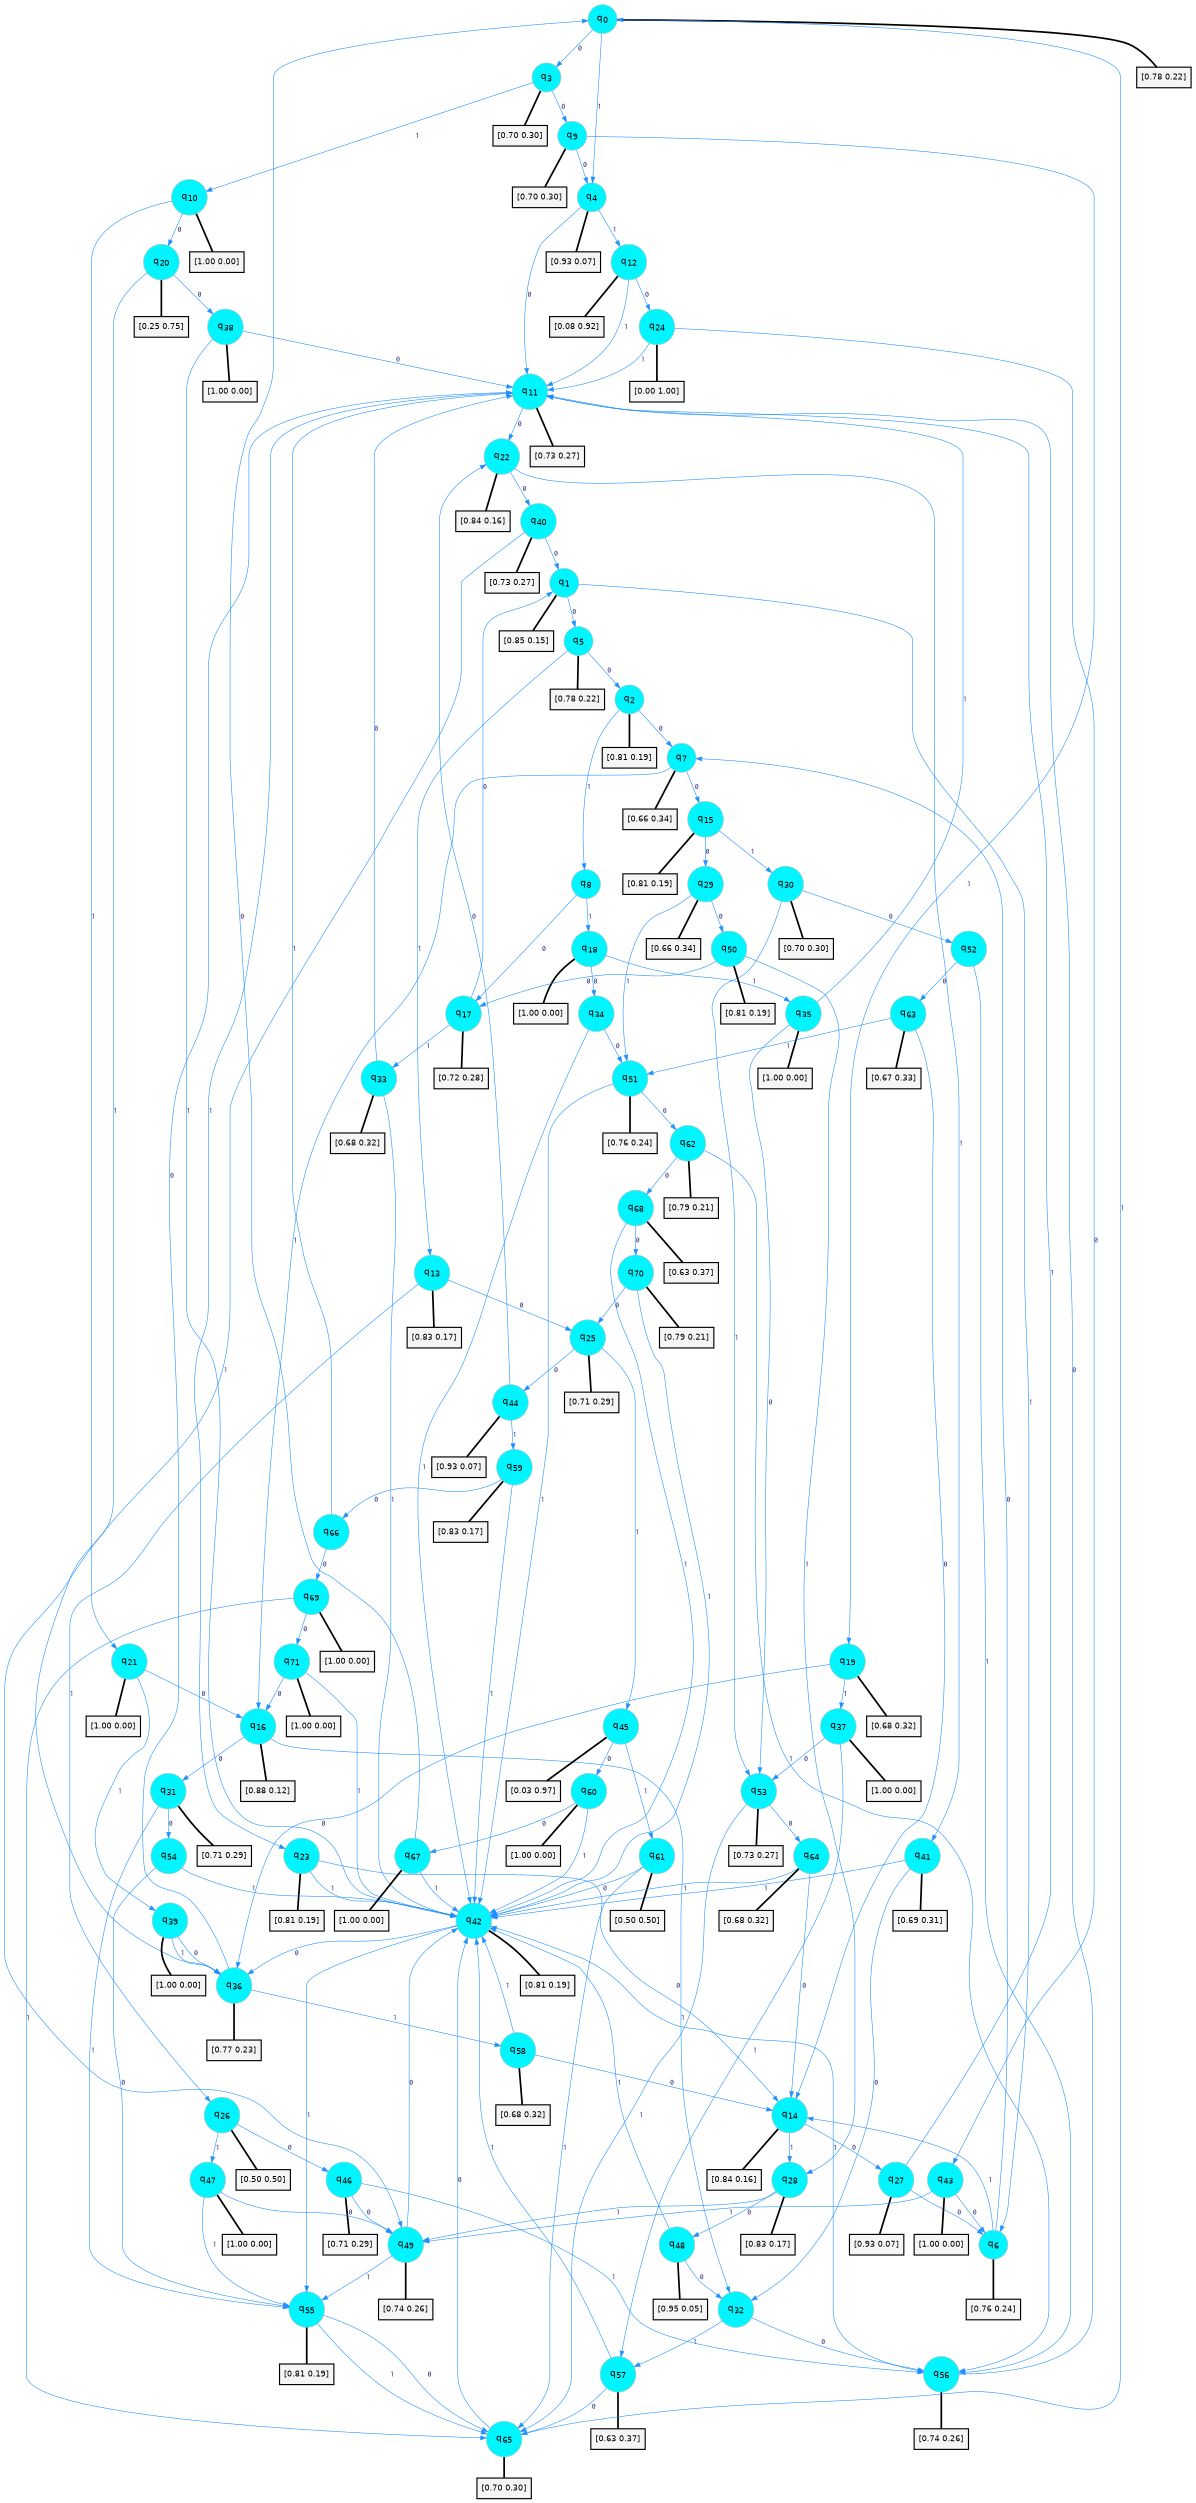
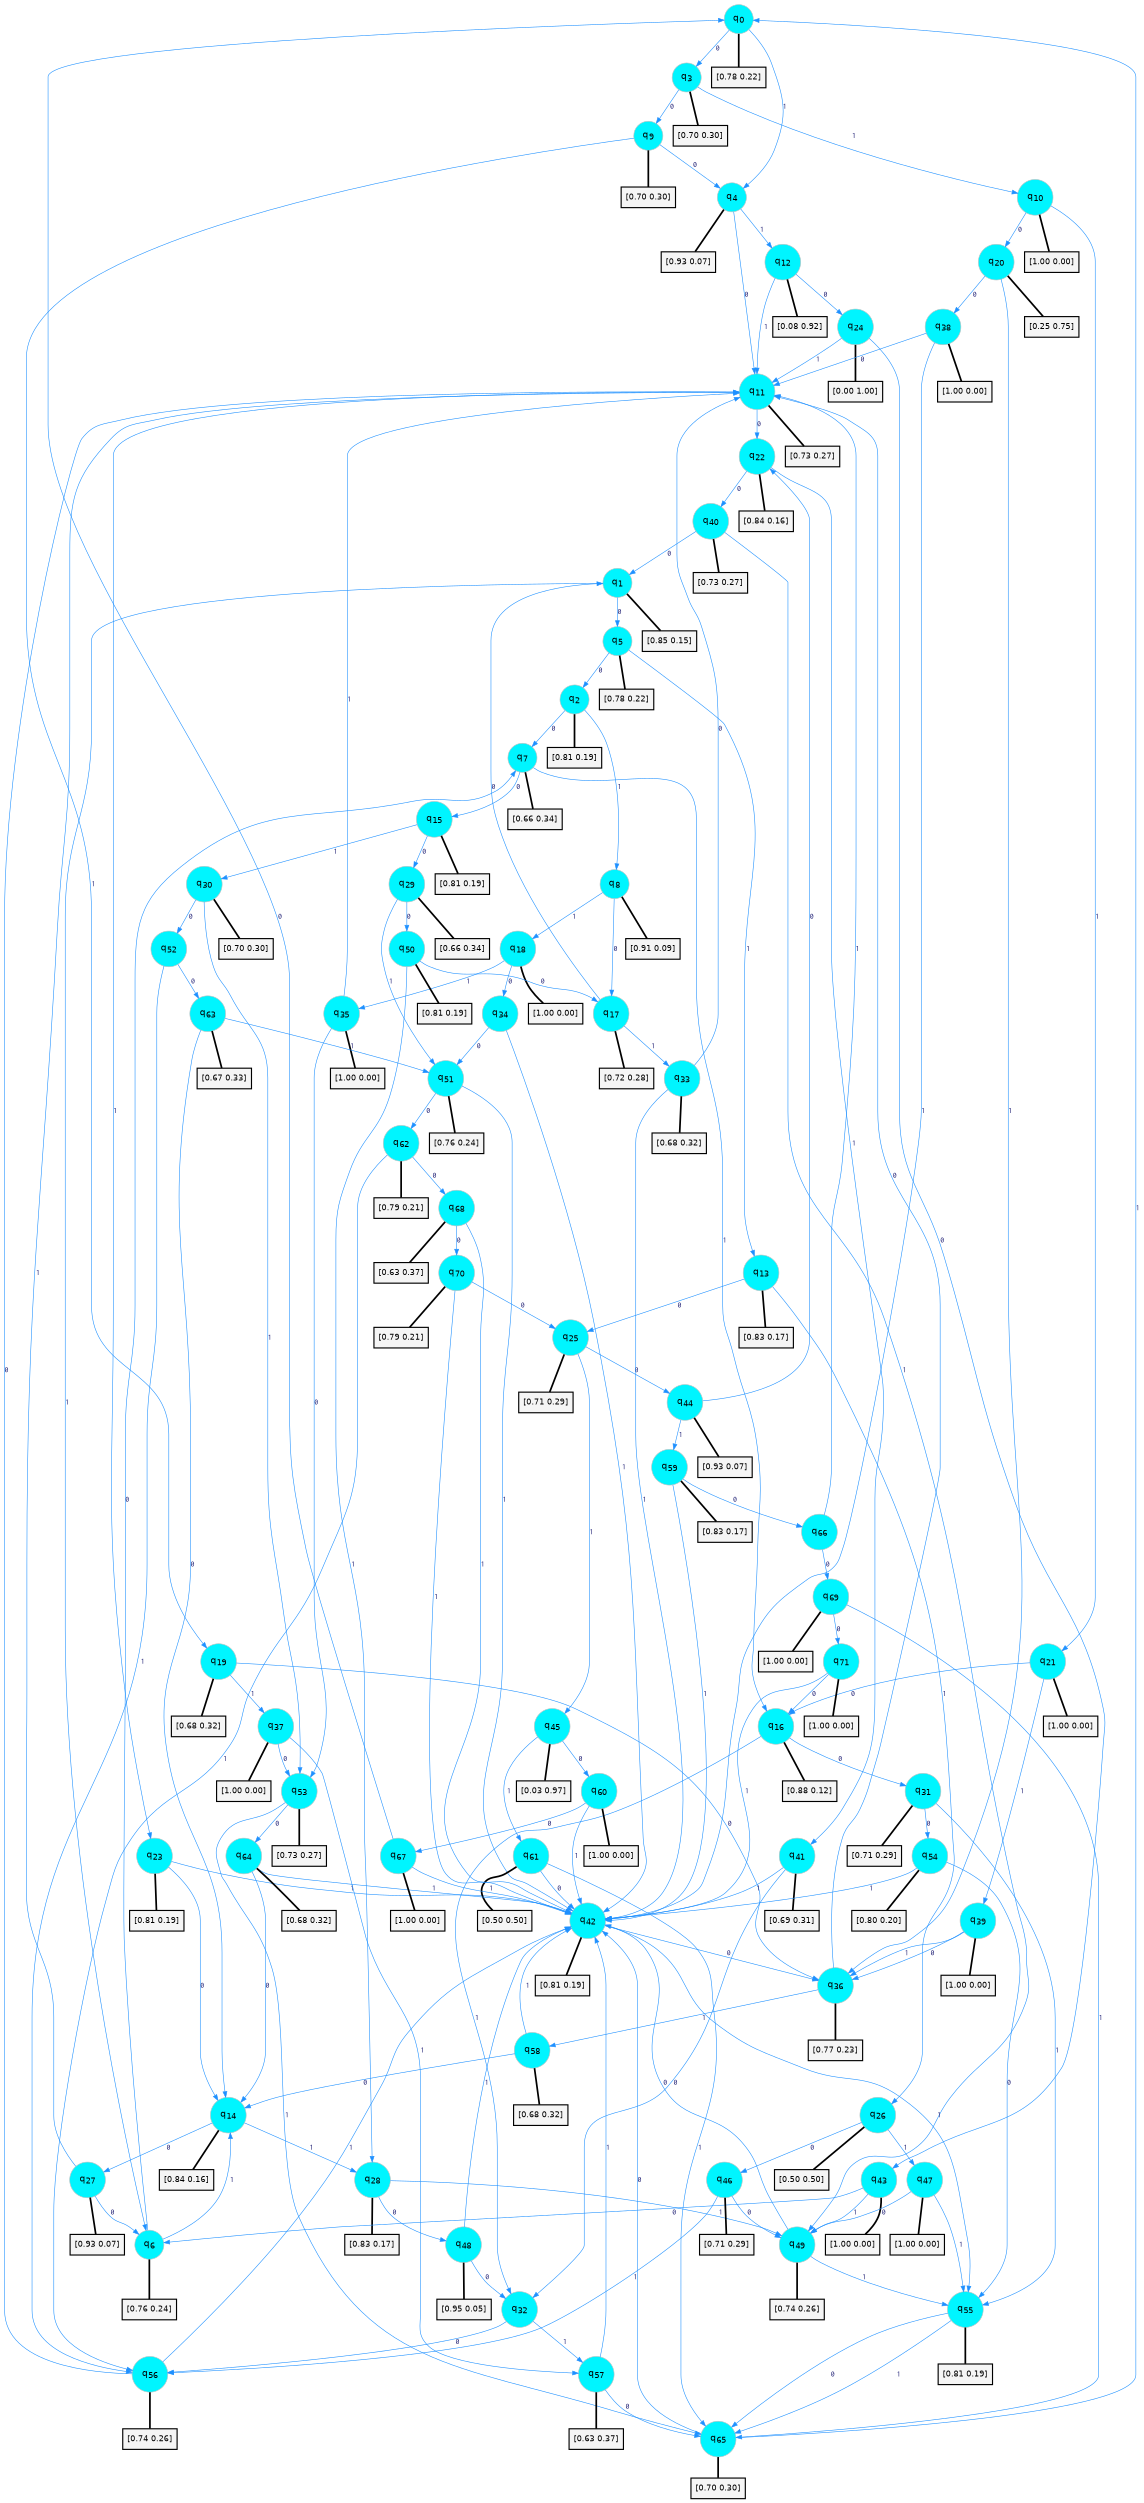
none -> (653, 949)
none -> (879, 1921)
